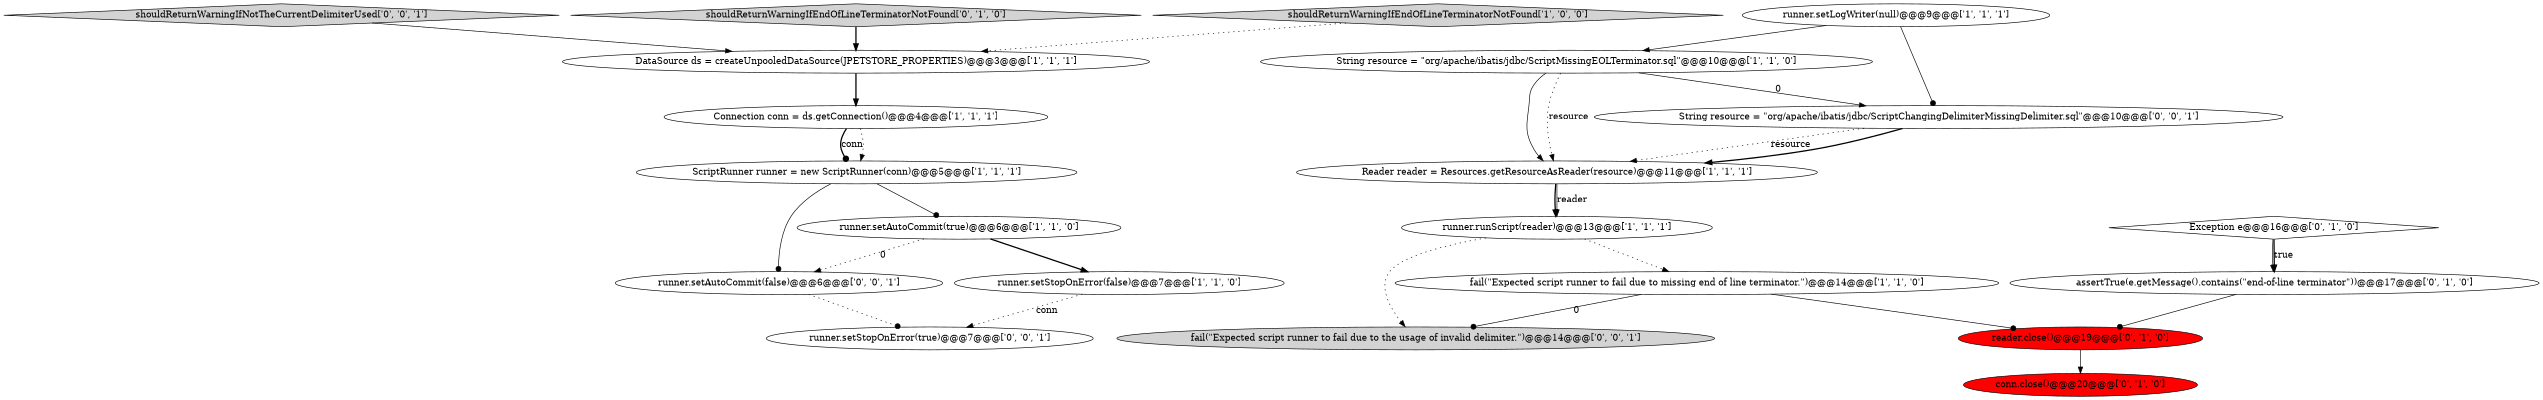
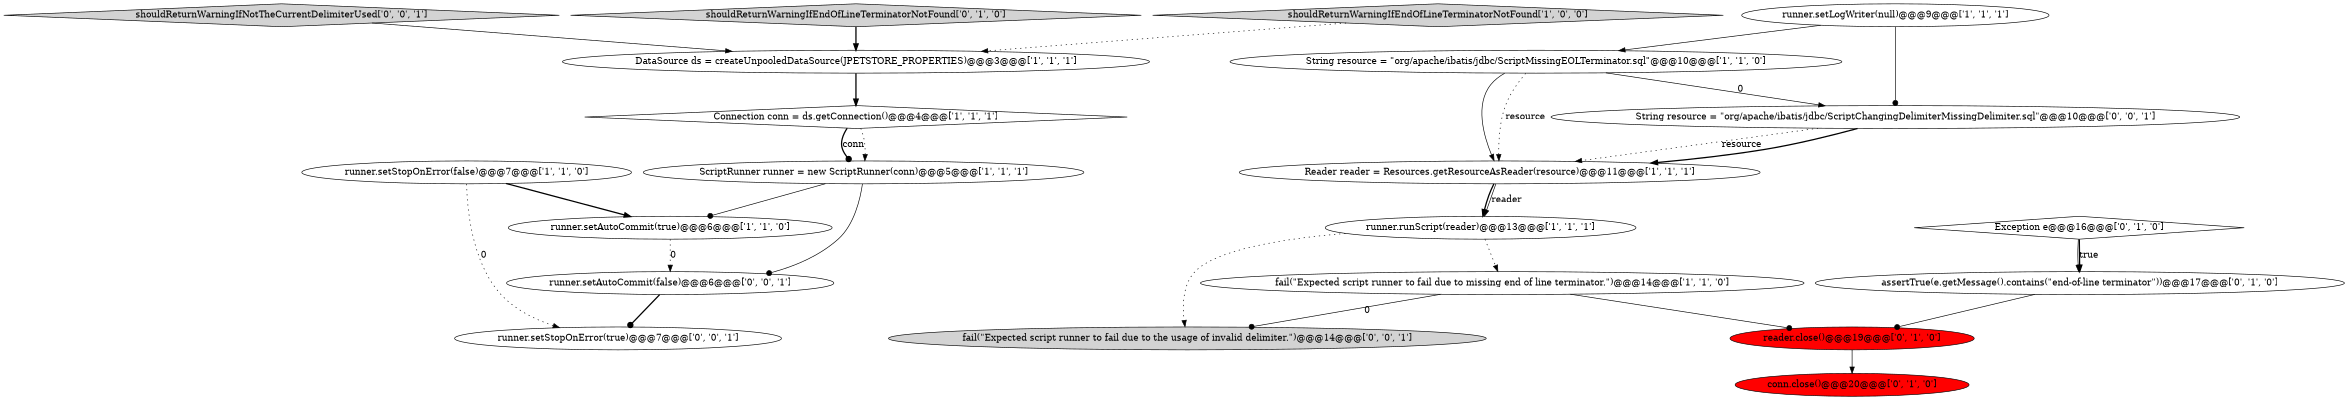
(856, 117) -> (856, 117)
(1036, 254) -> (565, 199)
(852, 310) -> (646, 309)
(1047, 311) -> (484, 255)
